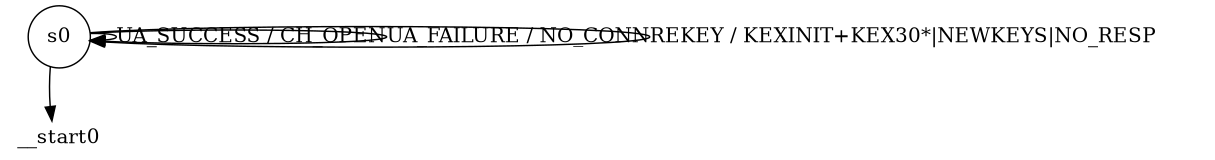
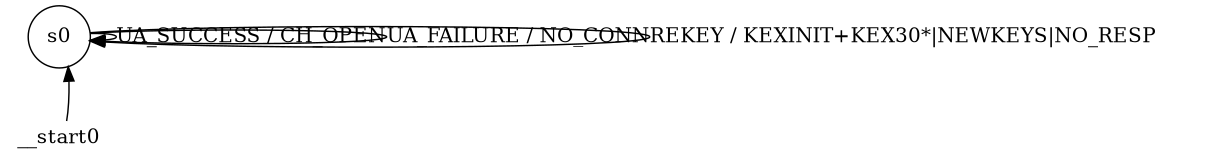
(50, 87) -> (69, 101)
